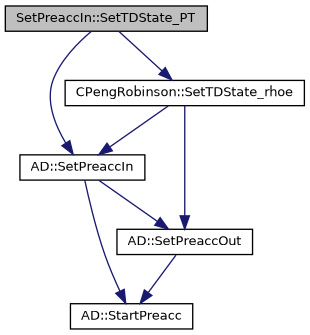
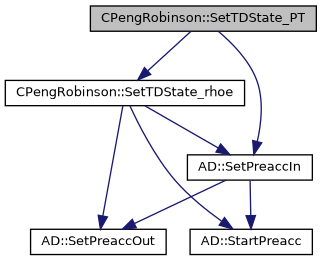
(106, 19) -> (203, 19)
(162, 274) -> (167, 170)
